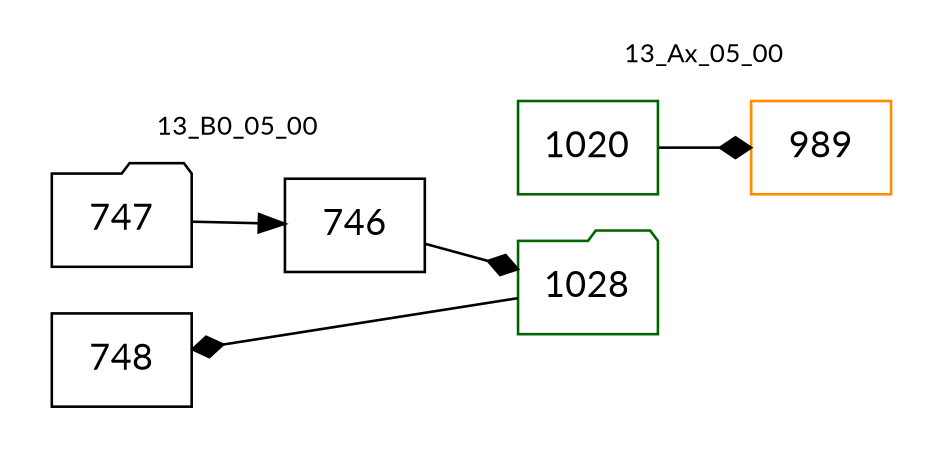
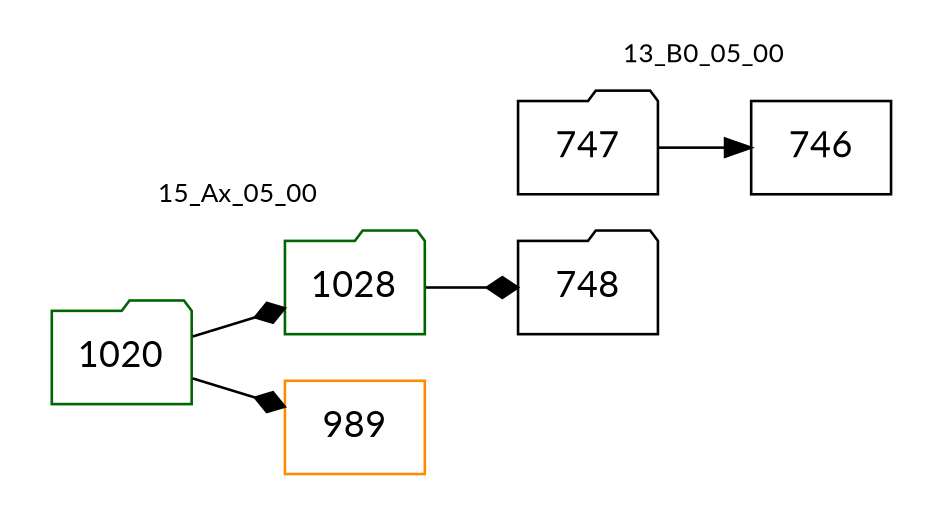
(705, 56) -> (238, 196)
(588, 148) -> (122, 357)
(461, 254) -> (224, 327)
(122, 360) -> (588, 288)
